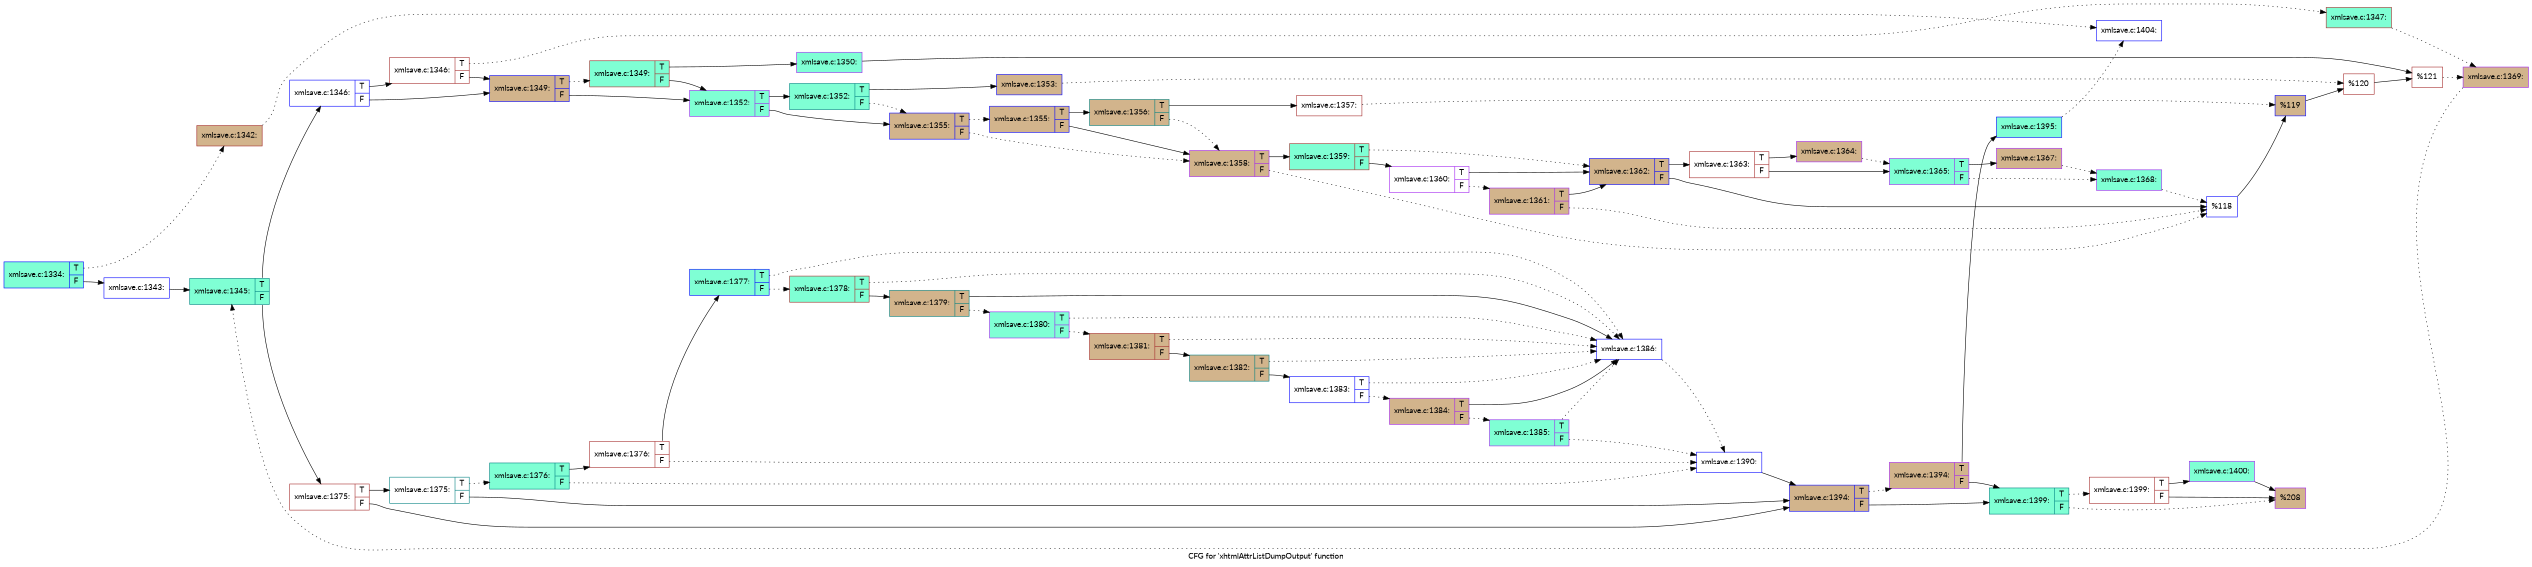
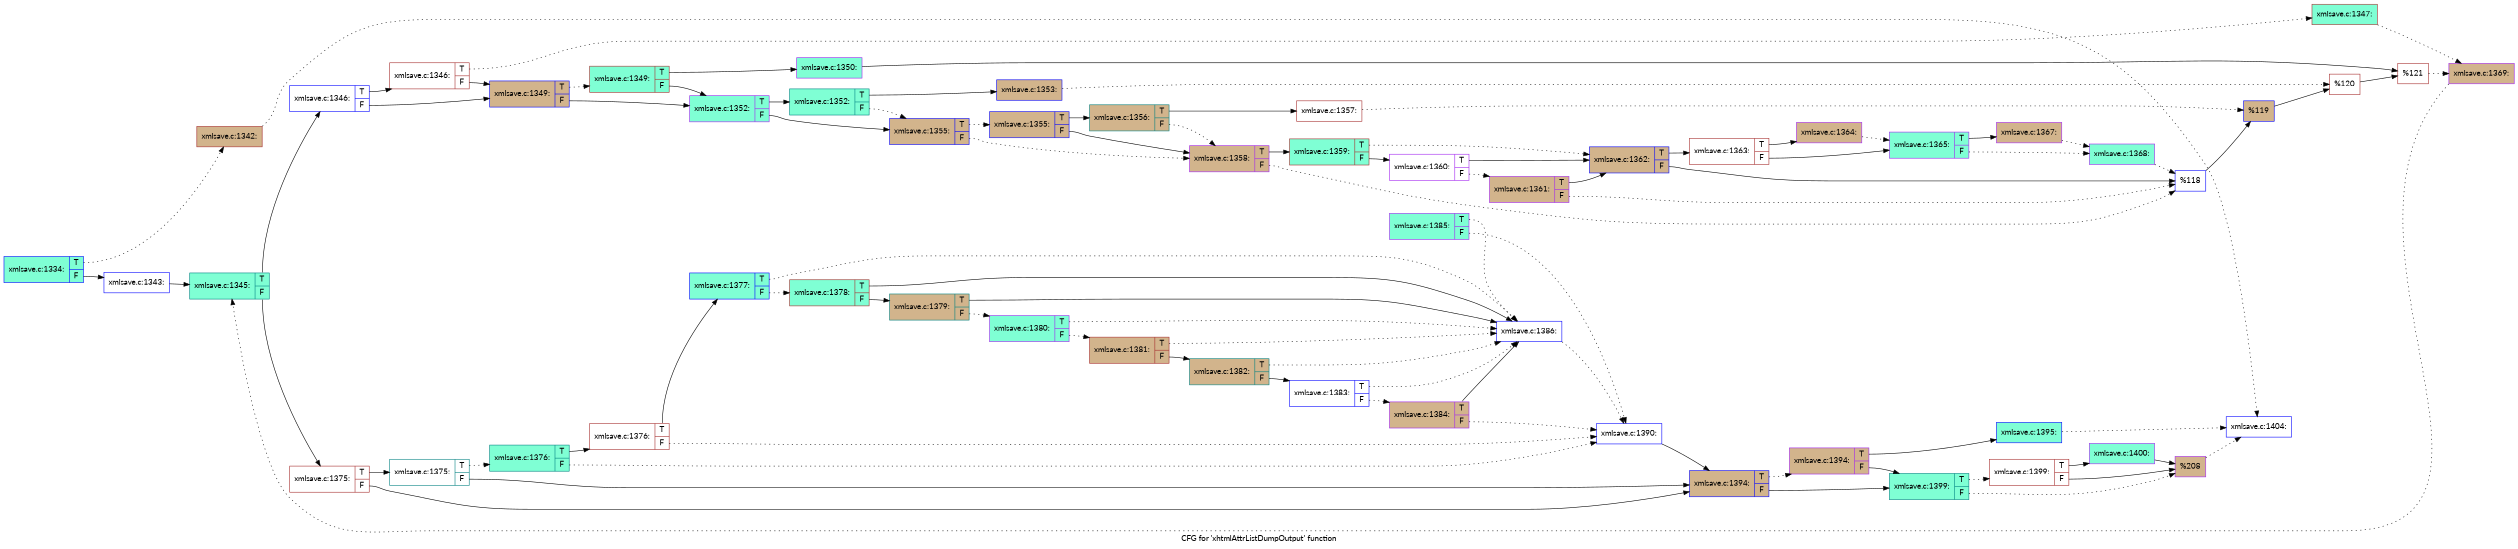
(1250, 274) -> (1191, 277)
(1476, 418) -> (1530, 424)
none -> (2221, 449)
